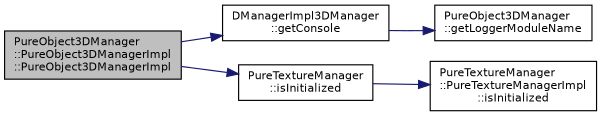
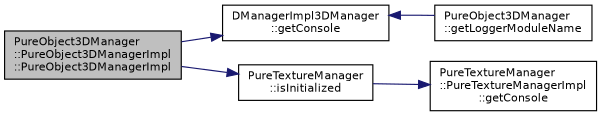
(406, 31) -> (418, 15)
(513, 86) -> (513, 86)
